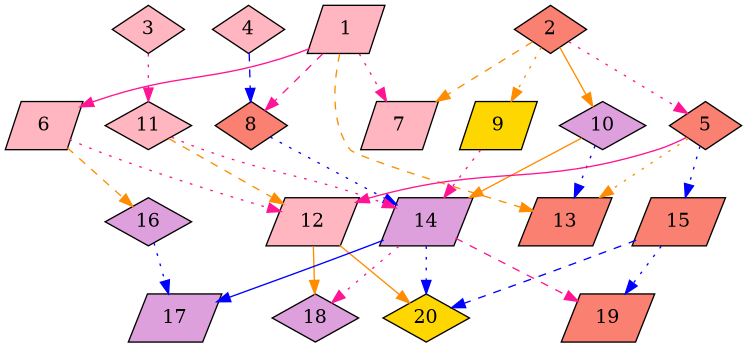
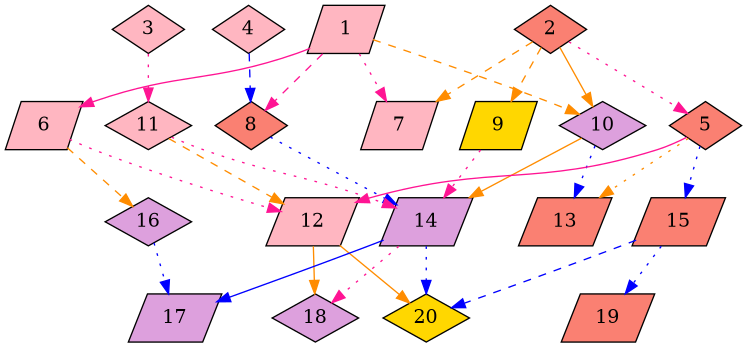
(530, 68) -> (530, 68)
(387, 165) -> (466, 71)
(511, 267) -> none
